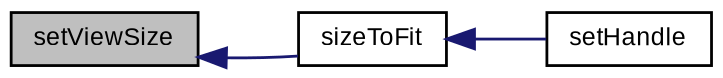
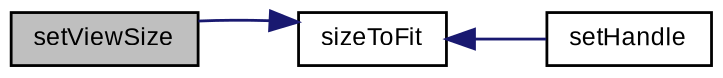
(262, 58) -> (234, 20)
